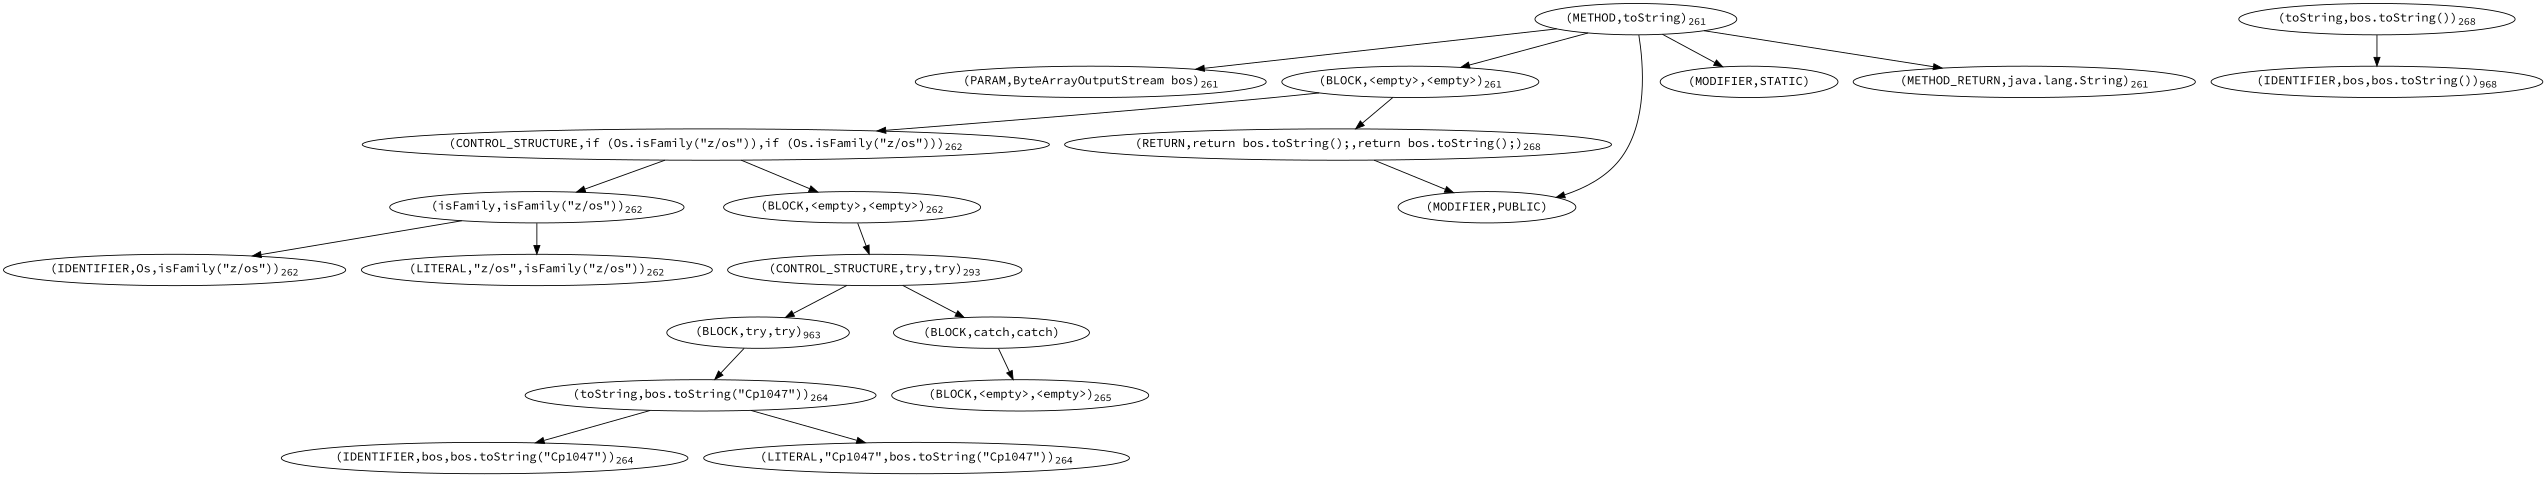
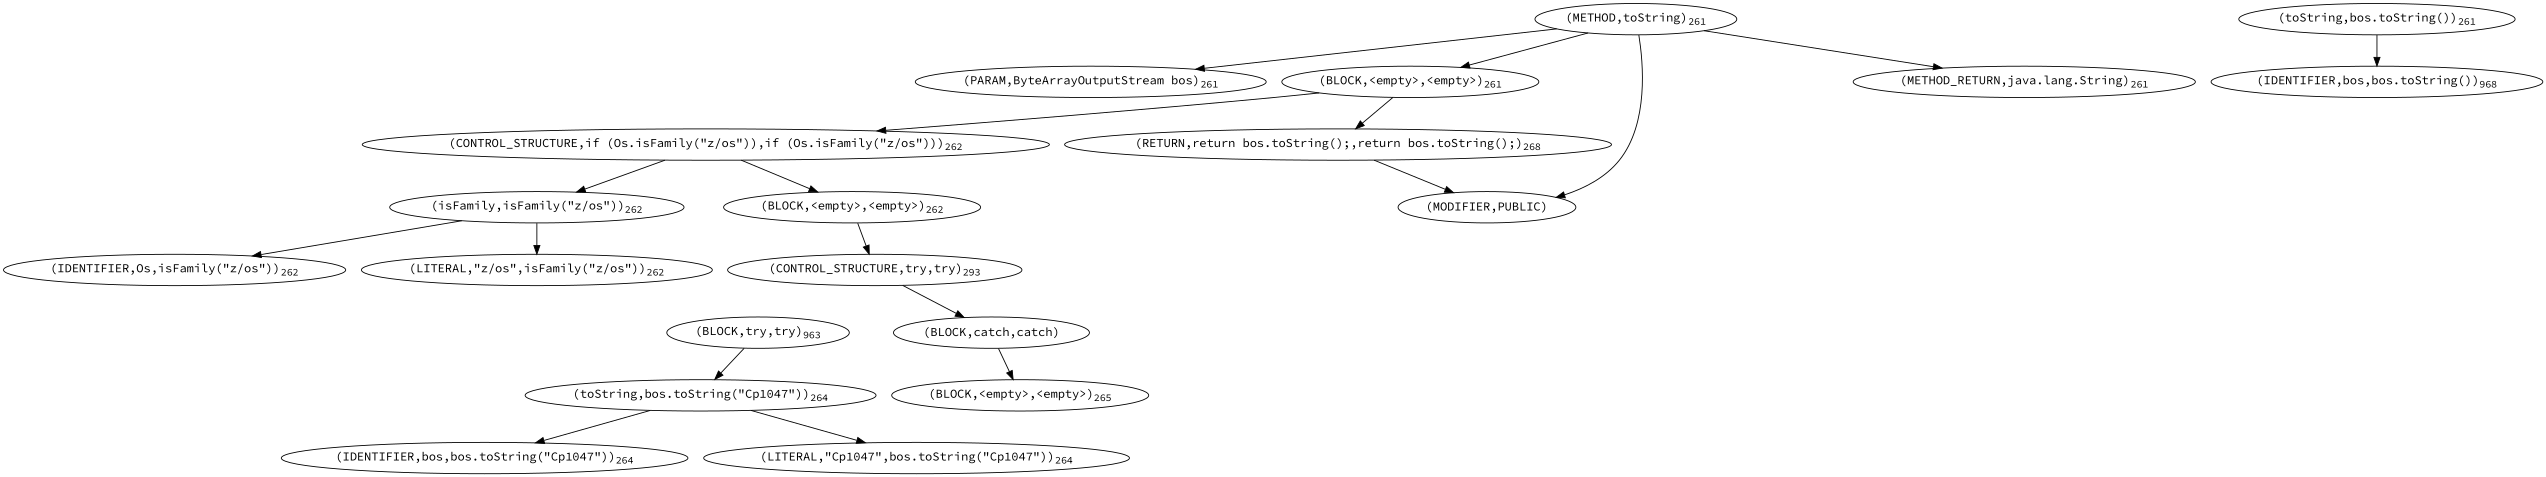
(2467, 18) -> (2467, 18)
(1749, 82) -> none
(820, 299) -> none
